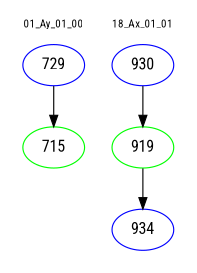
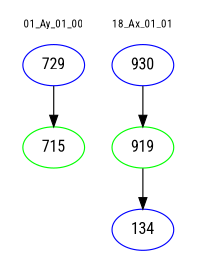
(143, 230) -> (143, 230)
